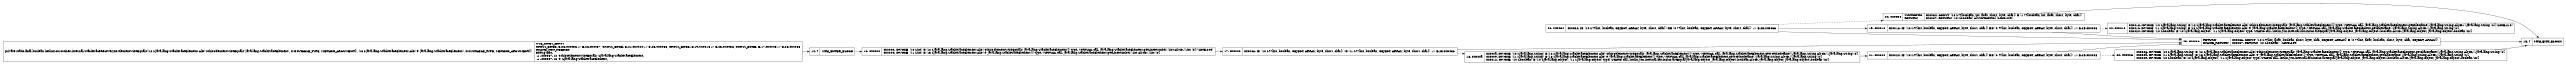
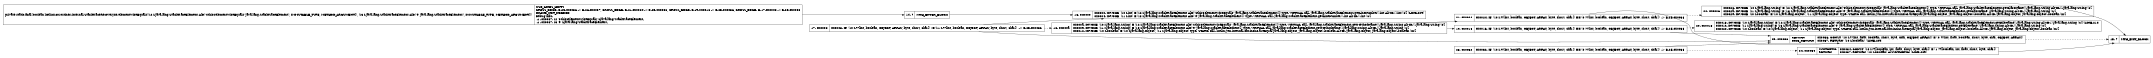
(1822, 28) -> (1450, 29)
(2480, 42) -> (2066, 39)
(2216, 43) -> (1803, 41)
(1218, 52) -> (1043, 21)
